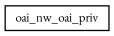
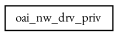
(57, 18) -> (59, 18)
